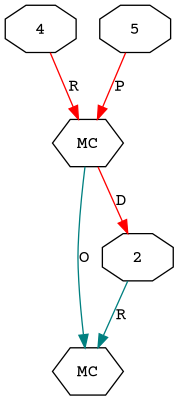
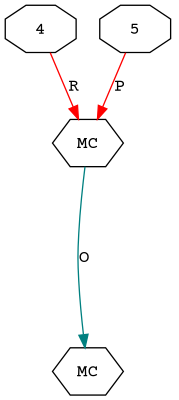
(138, 257) -> none
